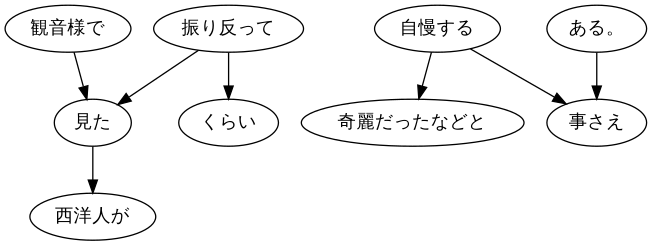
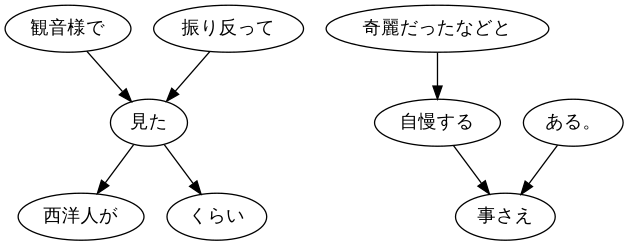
(229, 69) -> (179, 164)
(427, 69) -> (437, 69)
